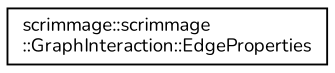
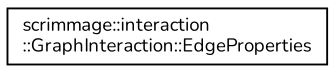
(167, 36) -> (167, 36)
